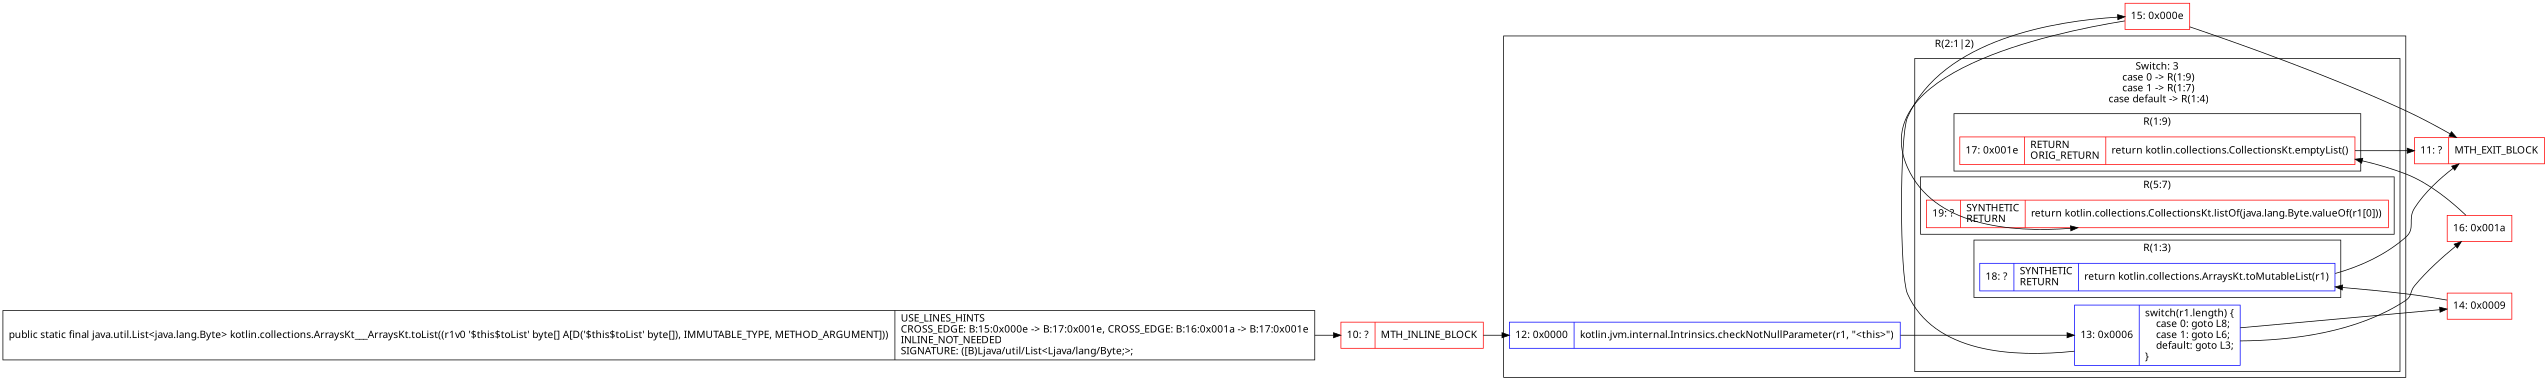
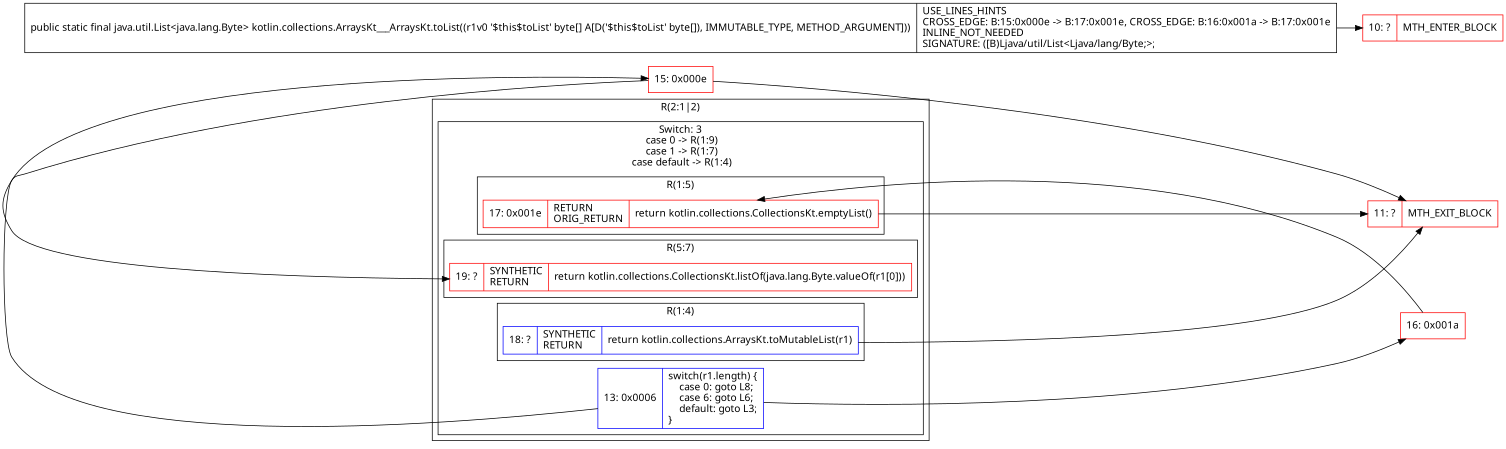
(2157, 122) -> (681, 185)
(2157, 248) -> (681, 312)
(2480, 306) -> none
(1429, 335) -> (1450, 28)
(1705, 335) -> none
(2188, 335) -> (711, 398)
